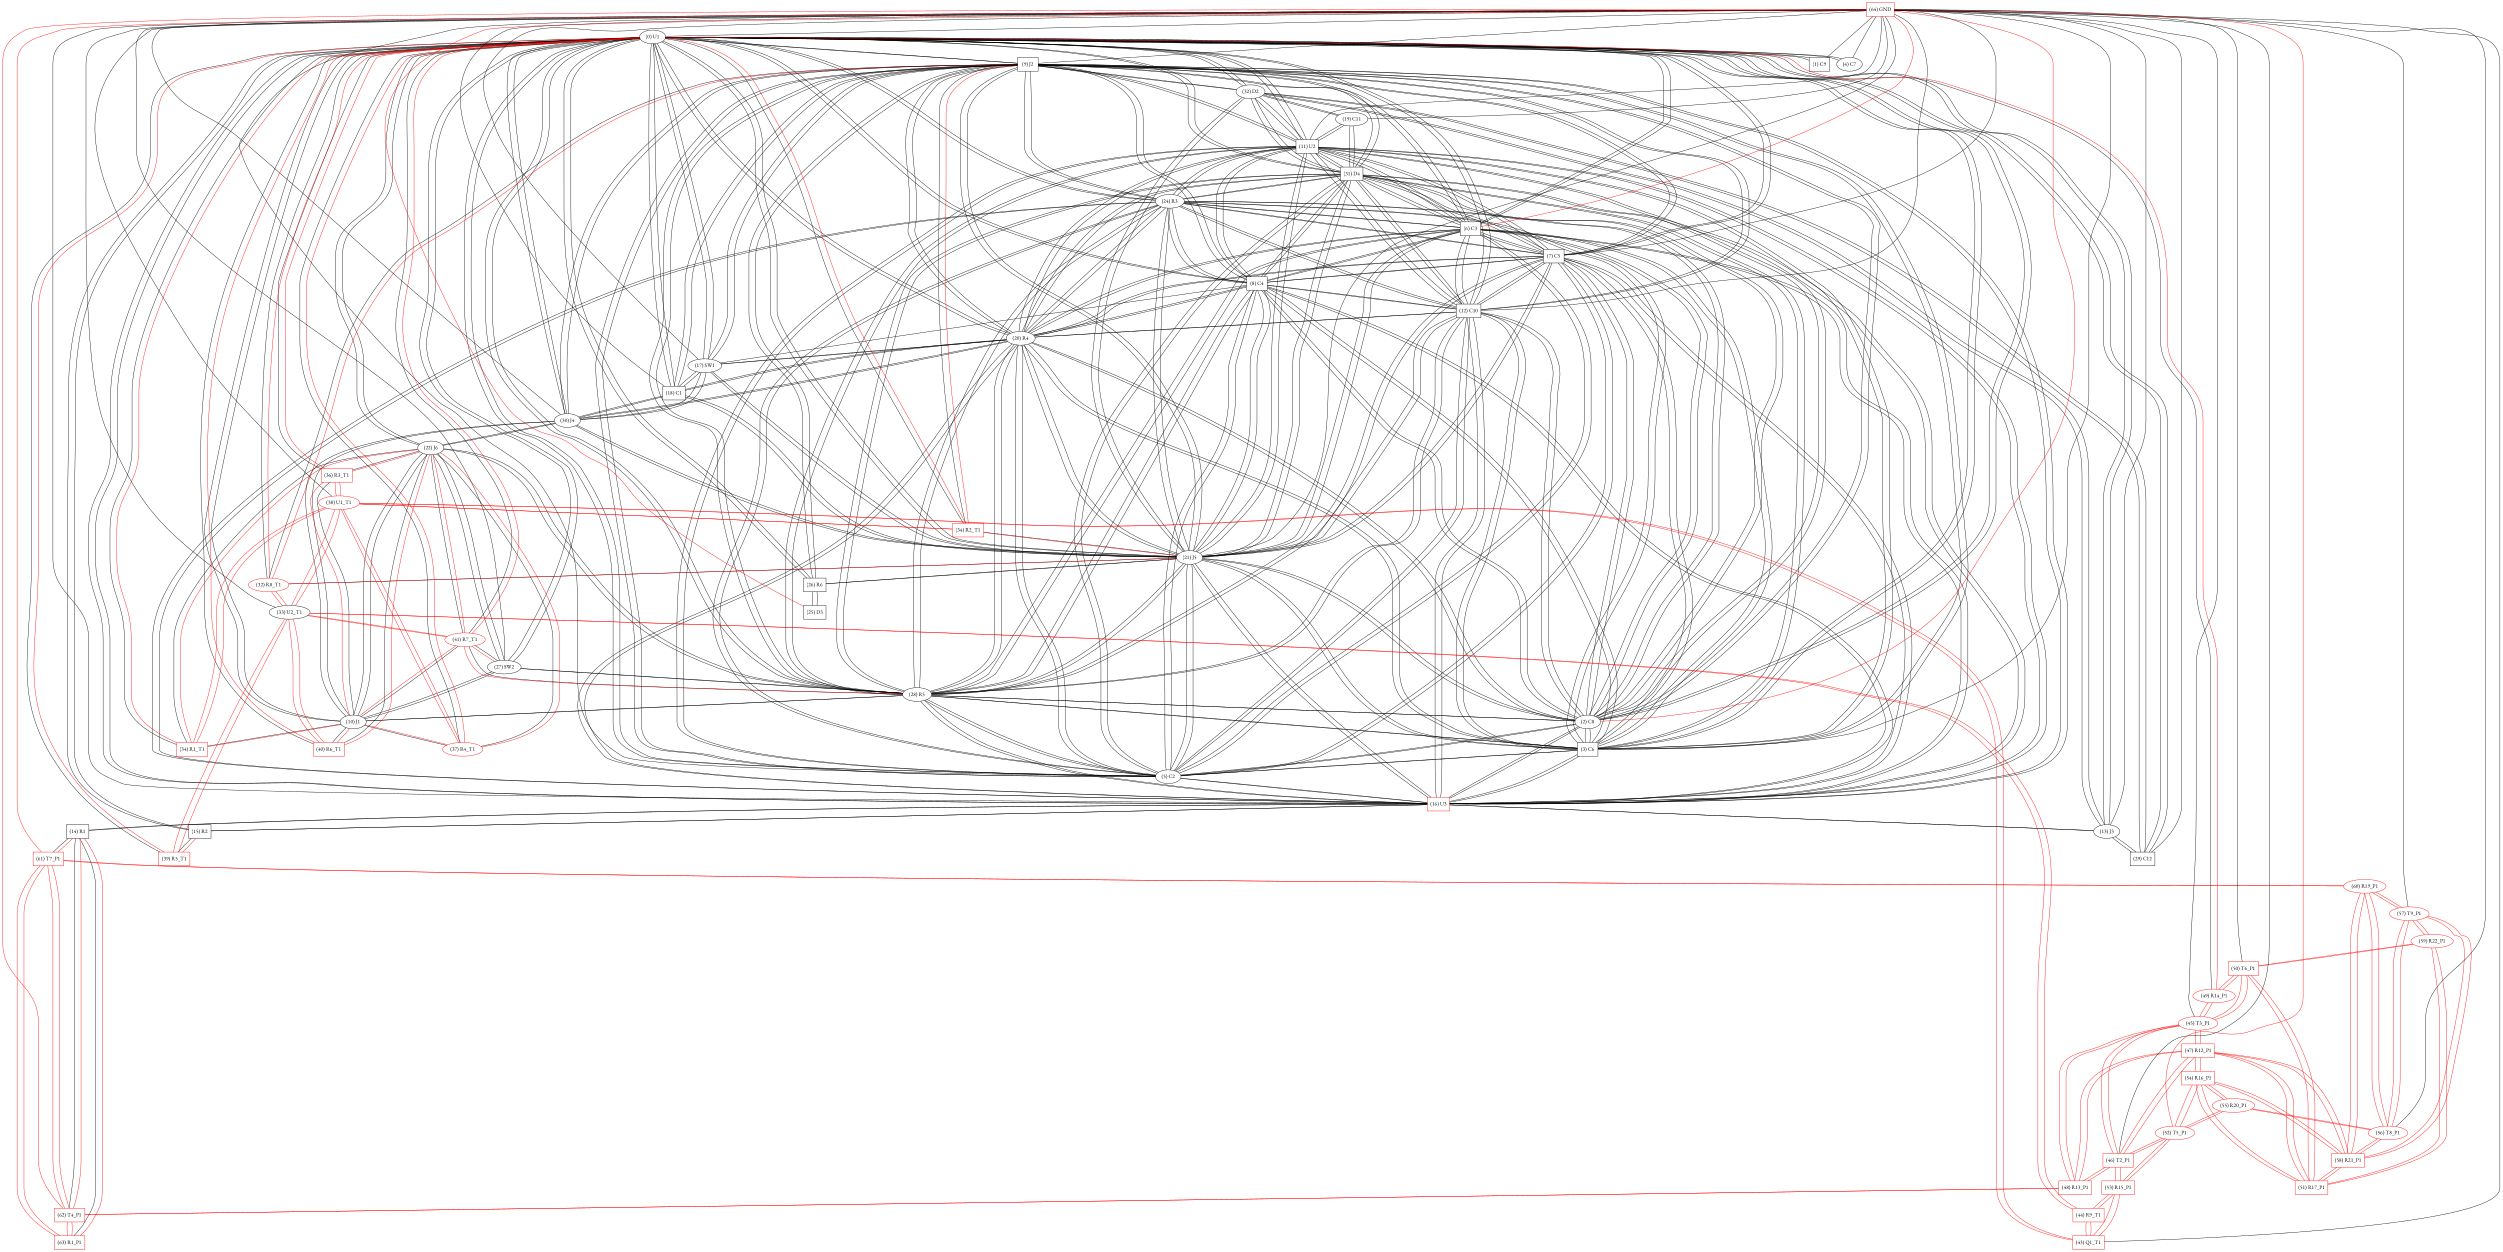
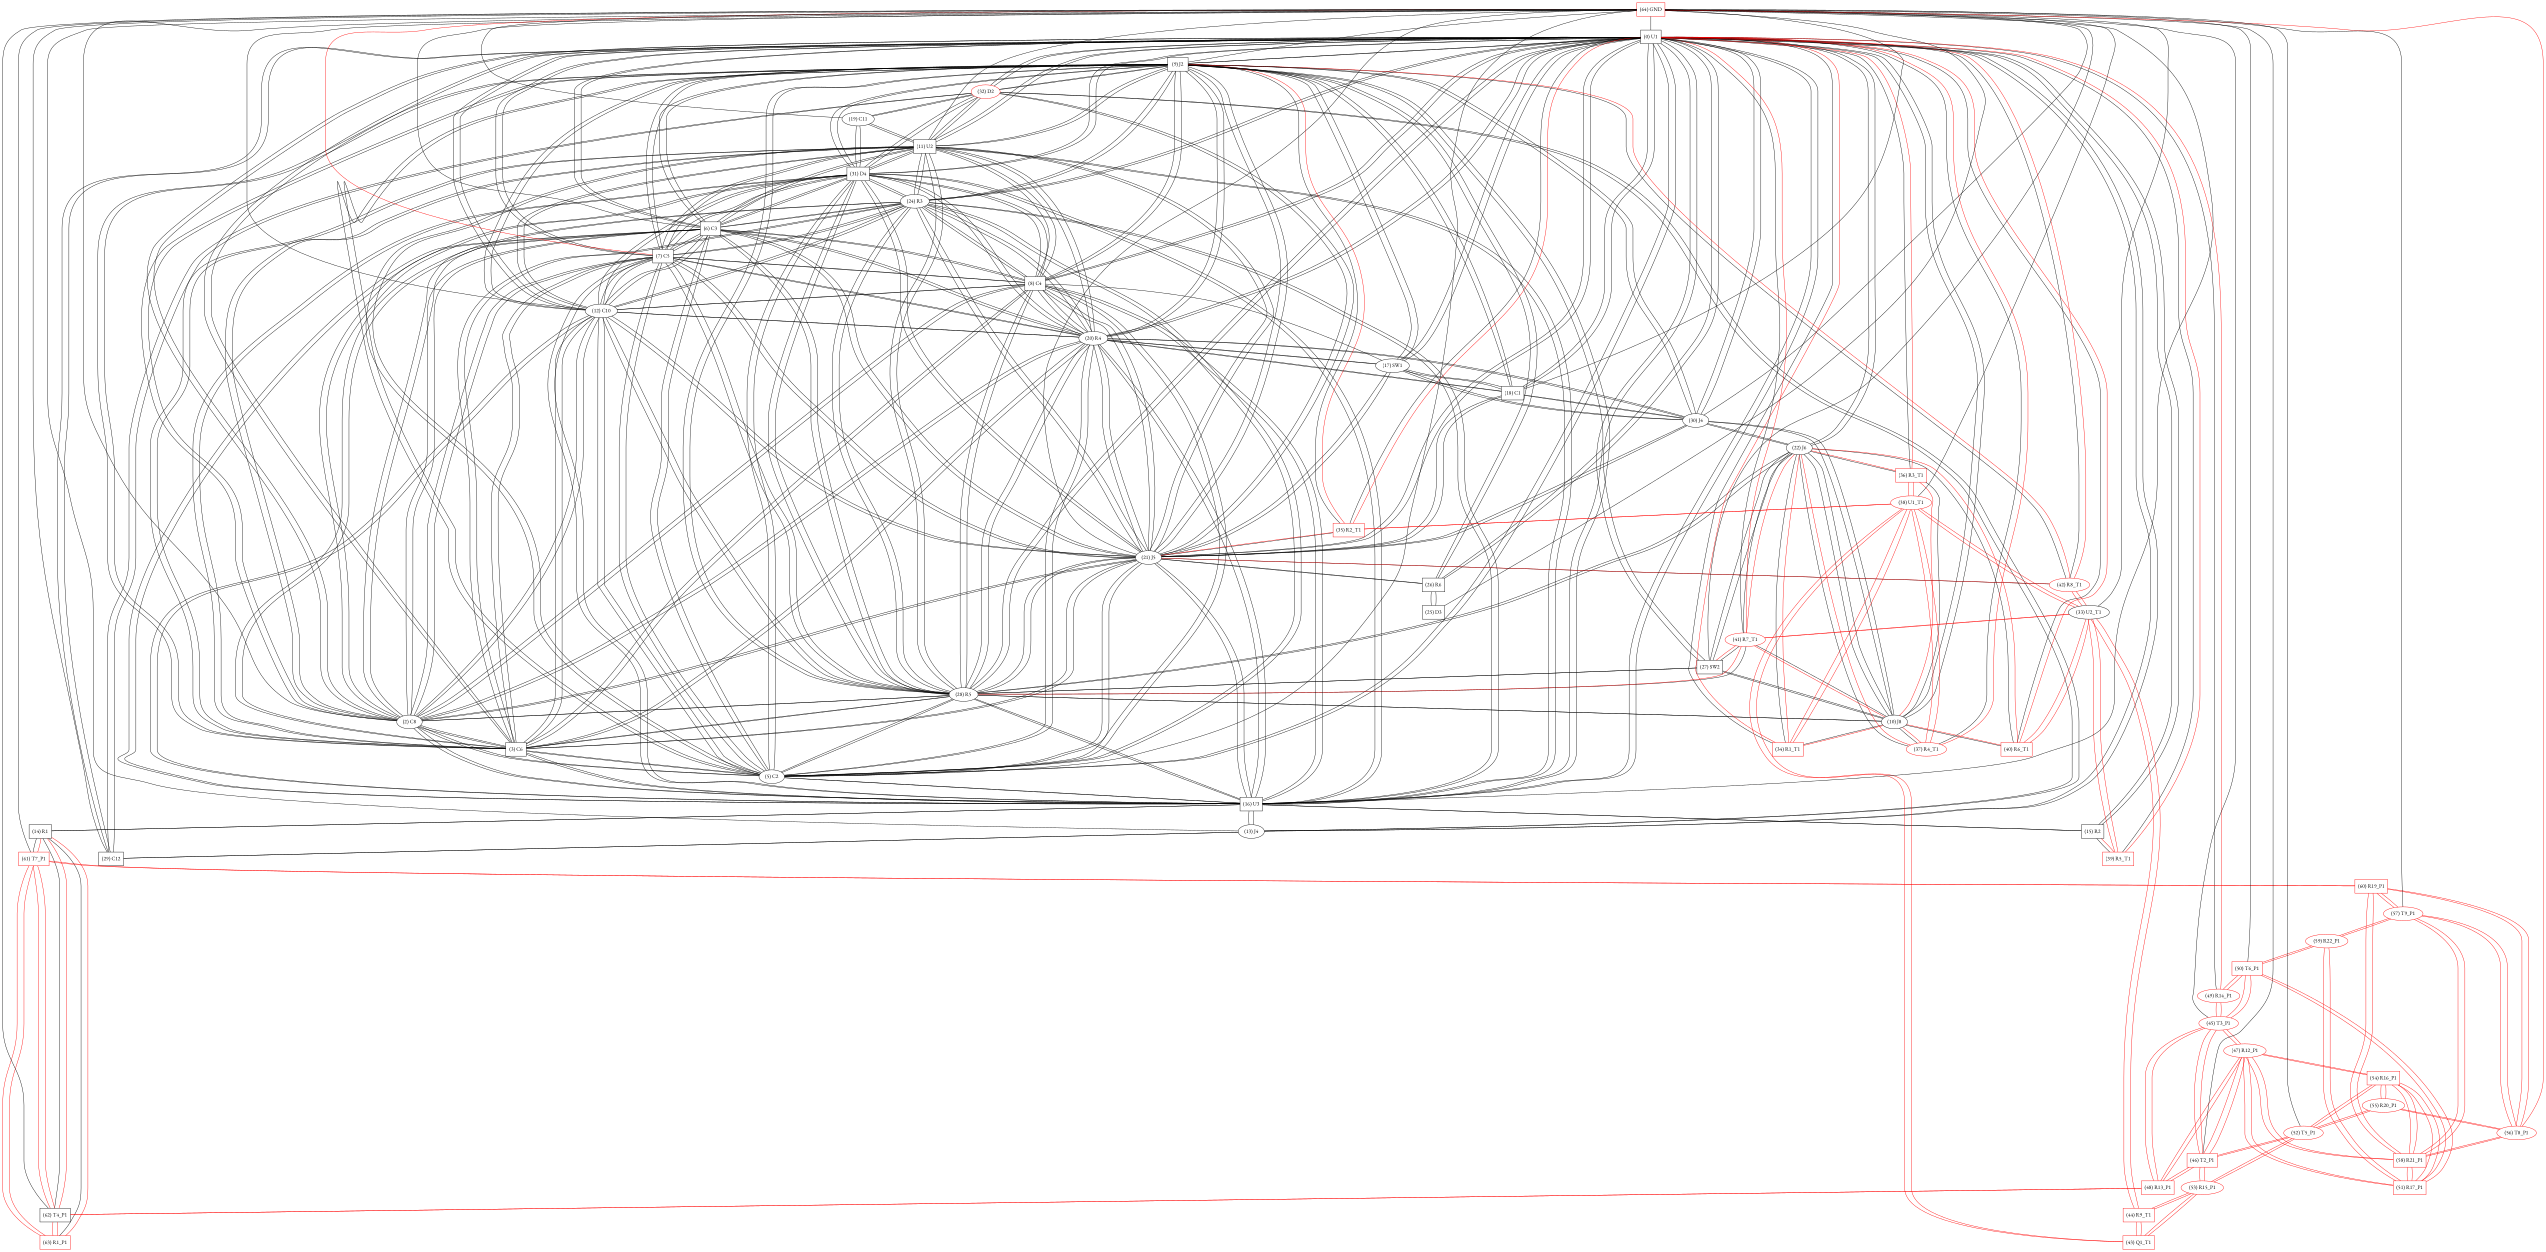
(343, 17) -> (20, 30)
(939, 20) -> none
(70, 29) -> (18, 64)
(492, 29) -> (1923, 269)
(653, 37) -> (1651, 37)
(1819, 64) -> none
(1850, 64) -> none
(1251, 92) -> (986, 92)
(1733, 160) -> (585, 23)
(1891, 186) -> (442, 29)
(2485, 304) -> (2543, 143)
(1469, 311) -> (601, 311)
(2062, 421) -> (380, 24)
(2303, 431) -> (2288, 270)
(2068, 467) -> none
(2500, 517) -> none
(968, 530) -> (1349, 530)
(269, 585) -> (2069, 585)
(504, 667) -> (1710, 667)
(353, 722) -> (1894, 722)
(1438, 804) -> (1251, 804)
(2107, 832) -> (1251, 832)
(2365, 886) -> (2371, 886)
(2198, 1051) -> (2245, 1051)
(2118, 1188) -> (2202, 1188)
(70, 1215) -> (55, 1215)
